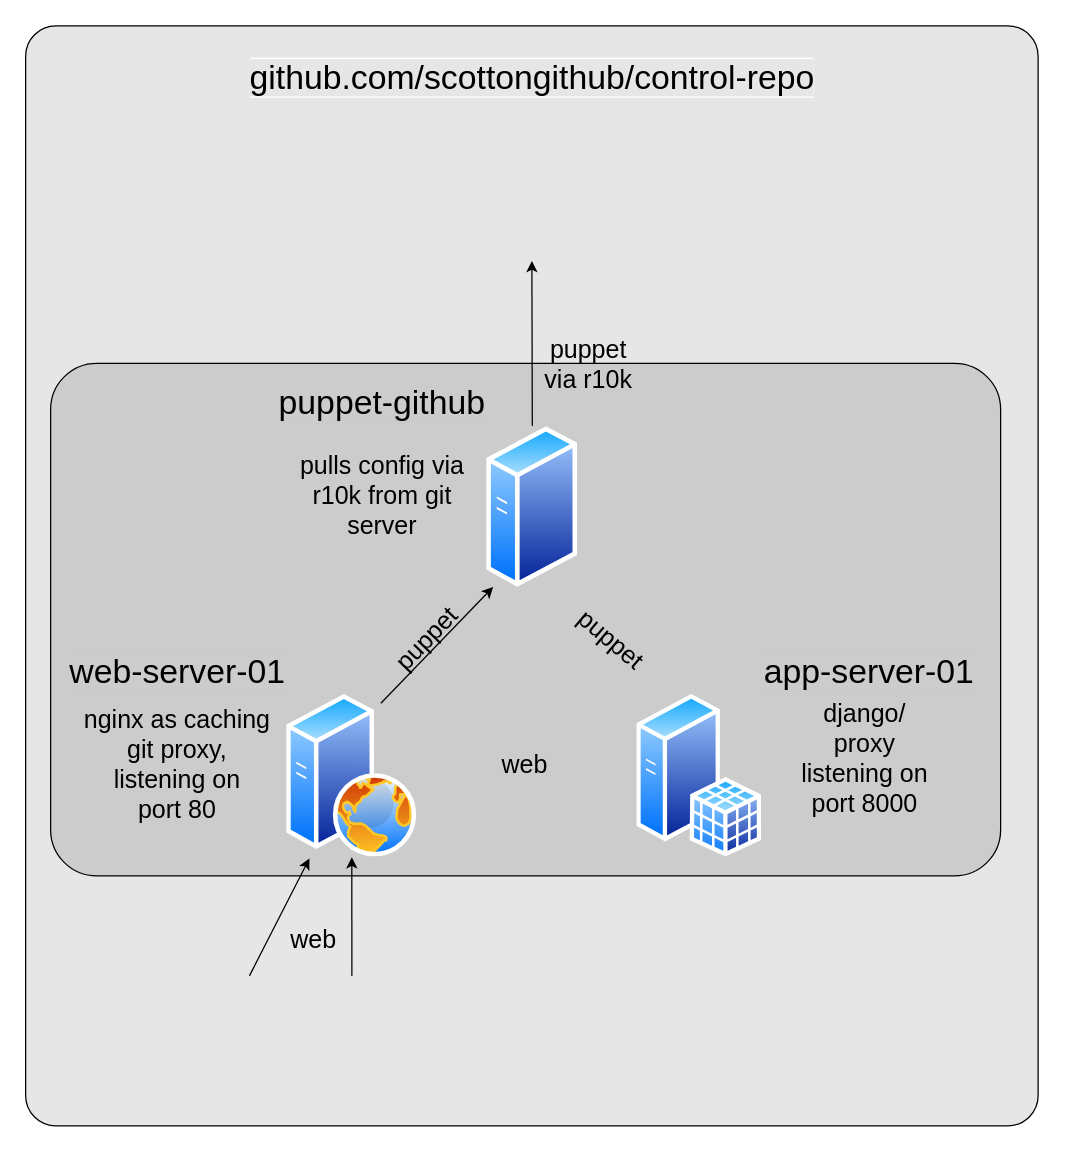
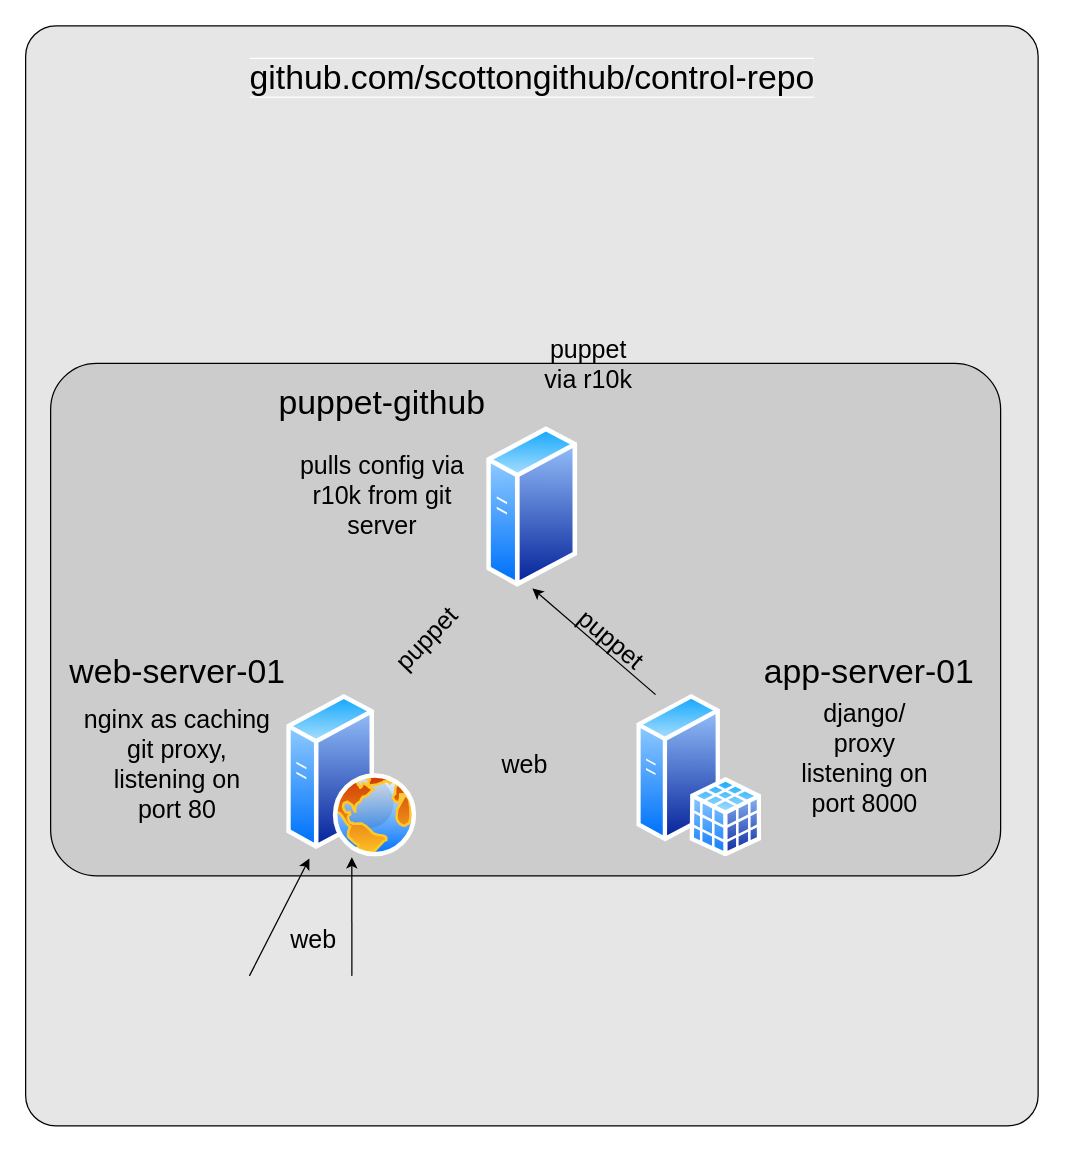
(532, 348) -> none
none -> (597, 644)
(434, 648) -> none
